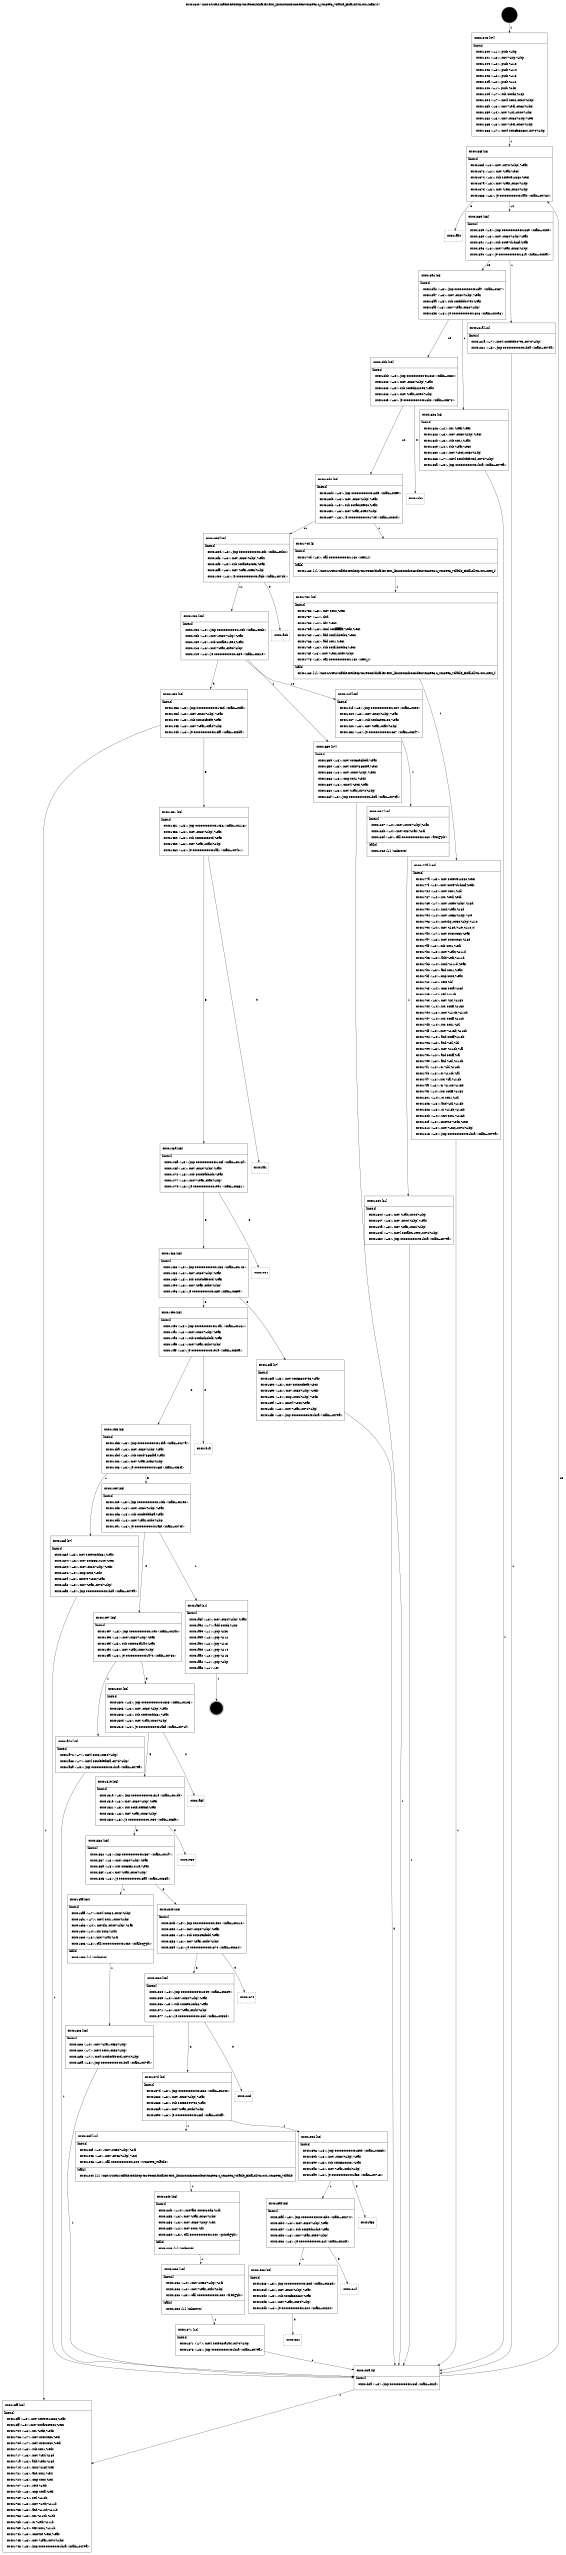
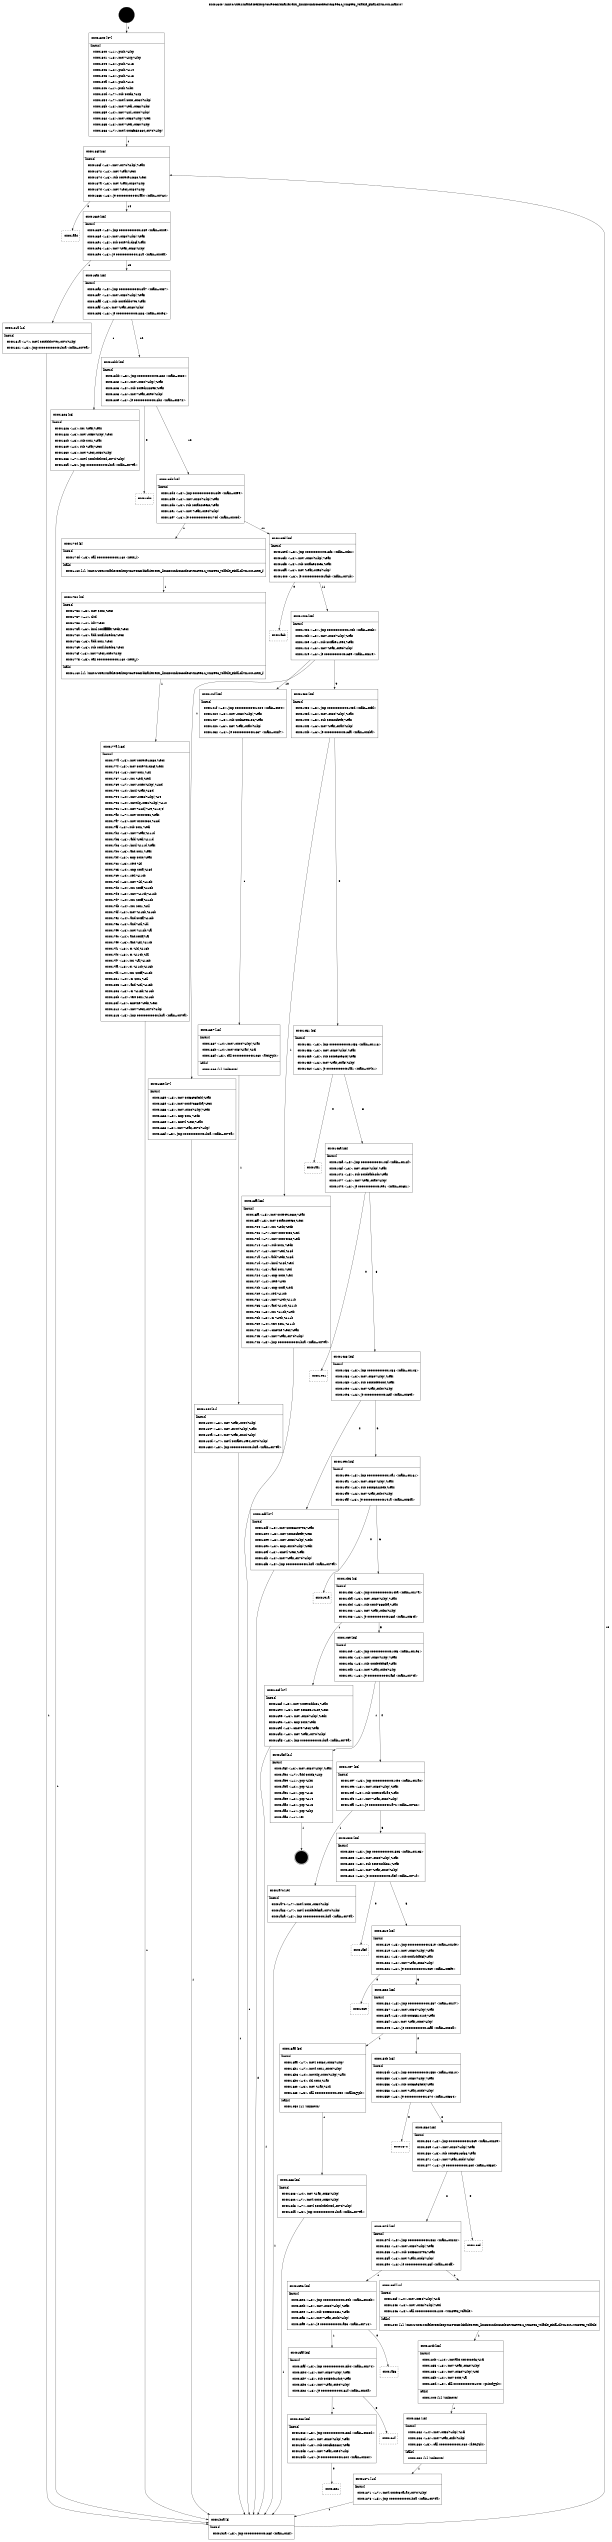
(224, 2427) -> (248, 1925)
